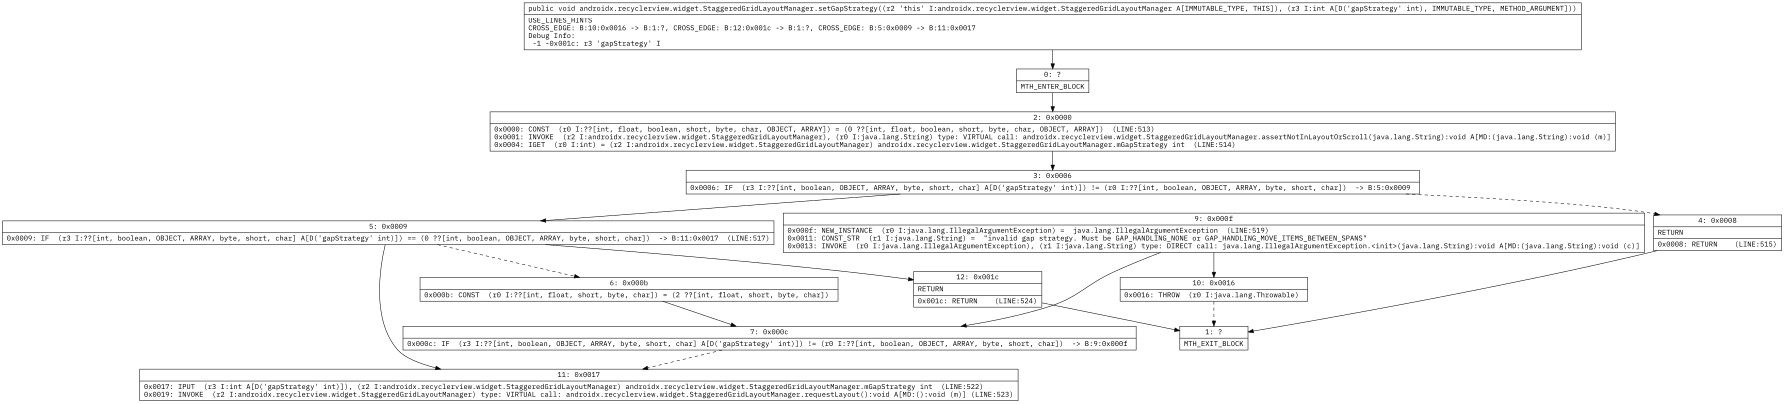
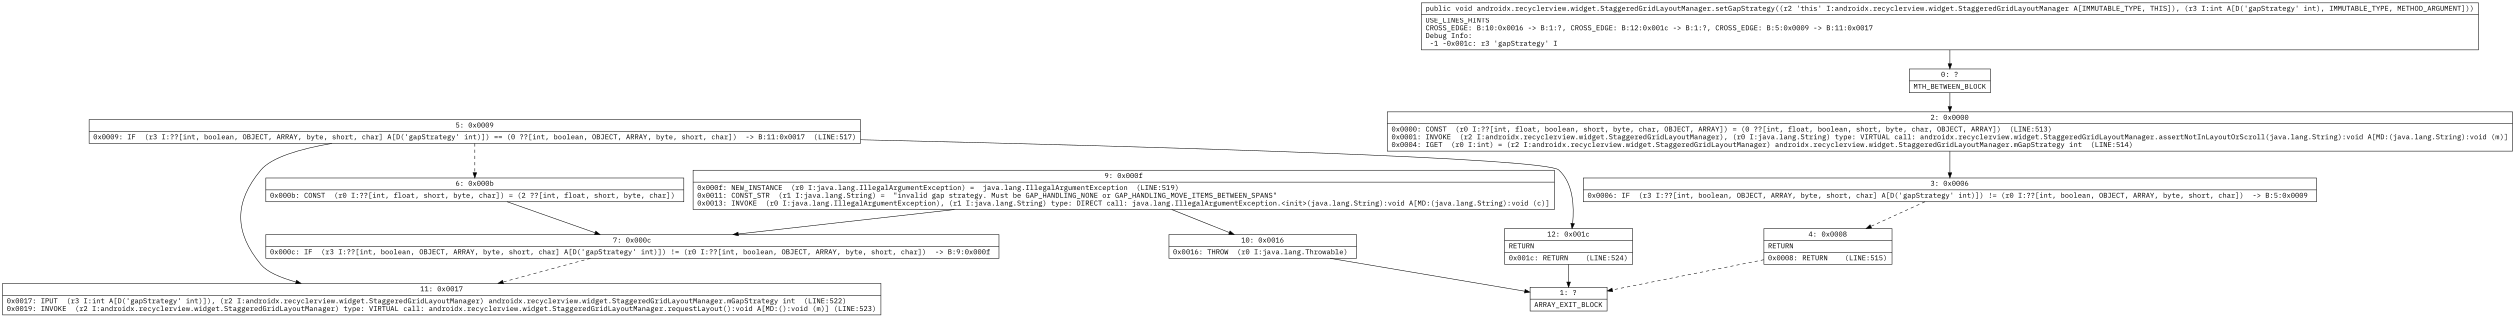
(1053, 87) -> (1950, 87)
(723, 207) -> none
(1456, 294) -> (1688, 275)
(1214, 311) -> (1427, 275)
(1214, 344) -> (1569, 305)
